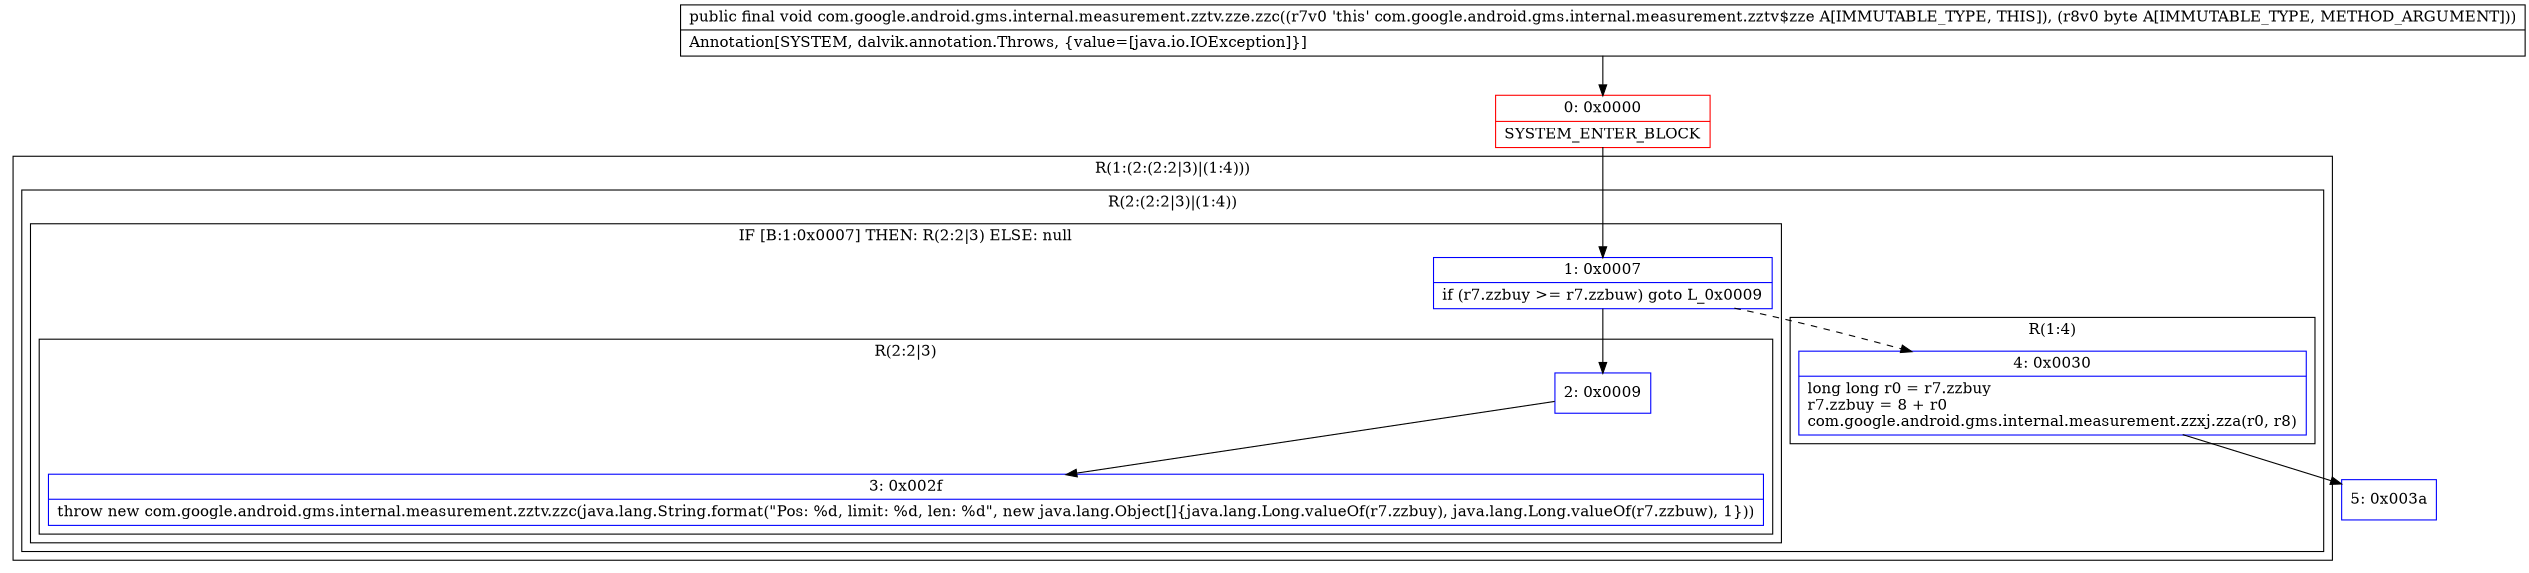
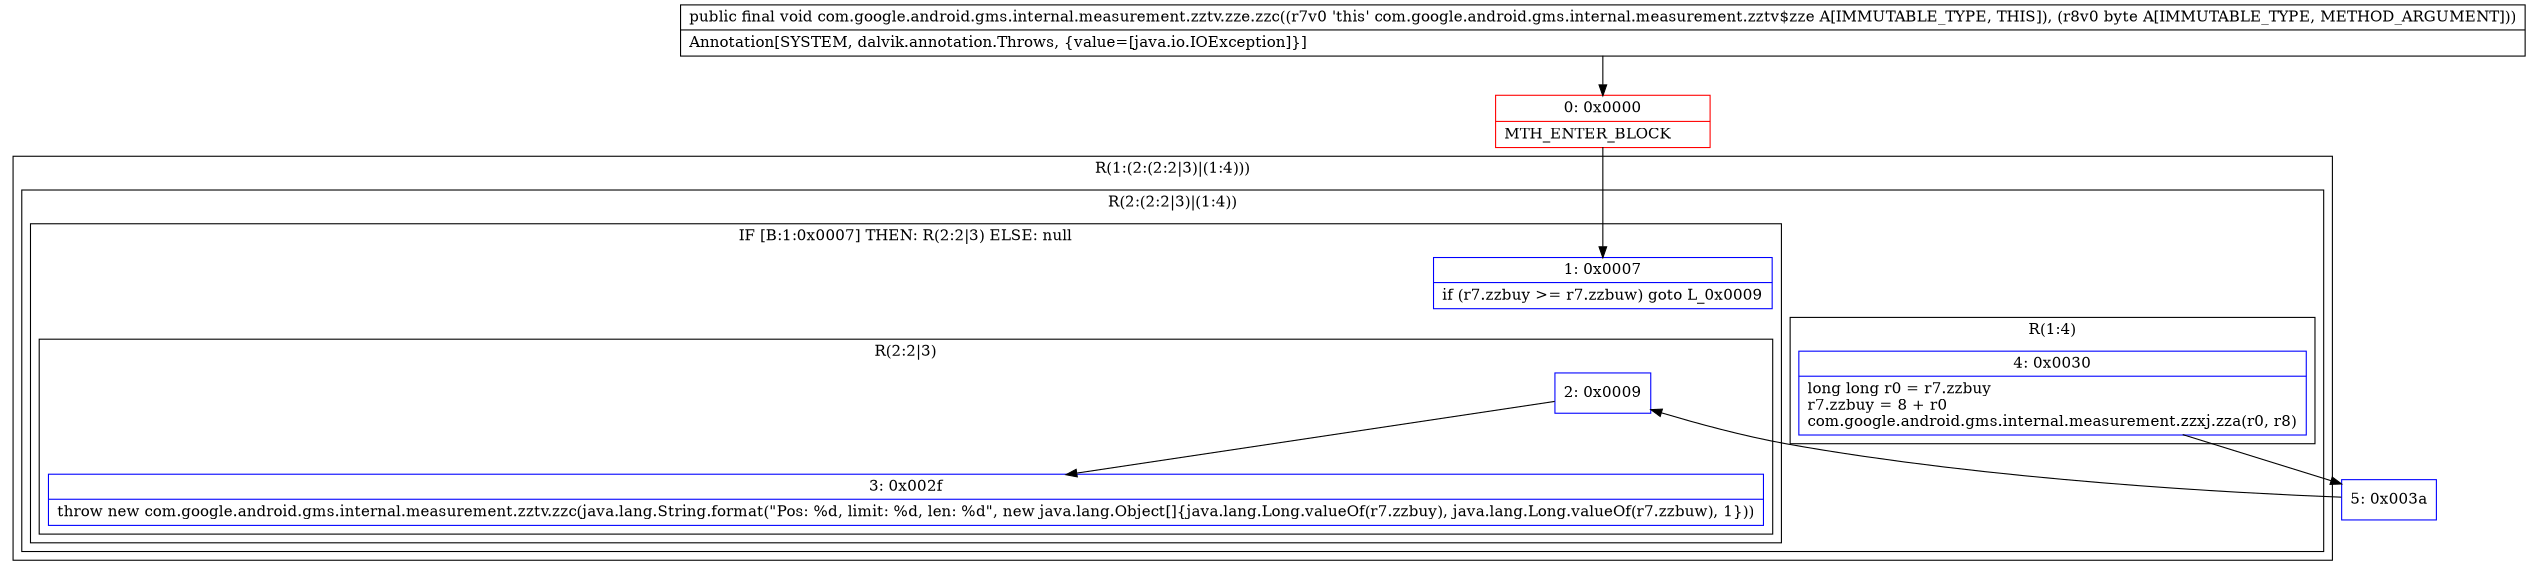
(1603, 134) -> (1588, 134)
(1818, 327) -> none
(1603, 331) -> (1999, 473)
